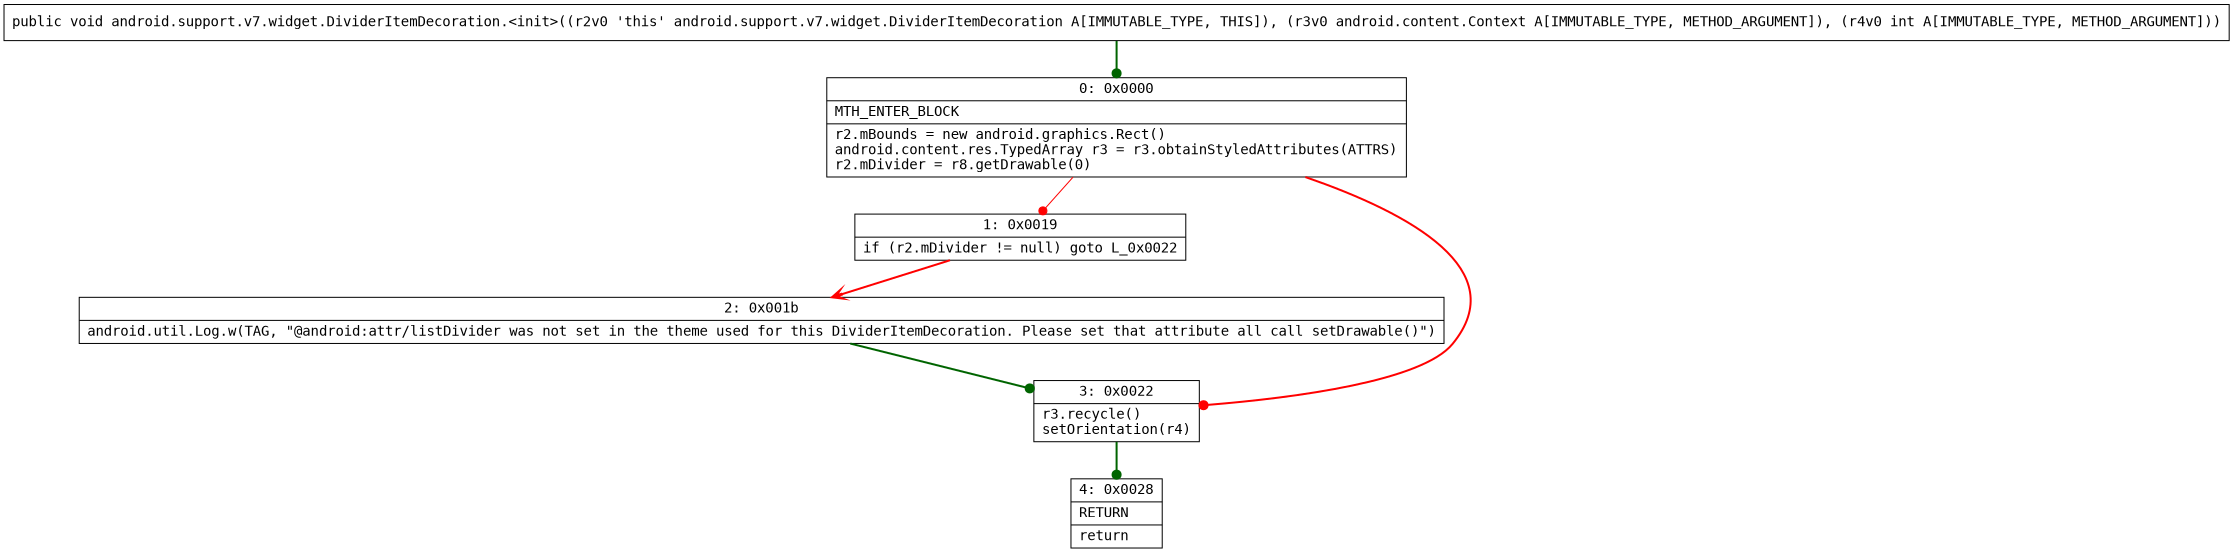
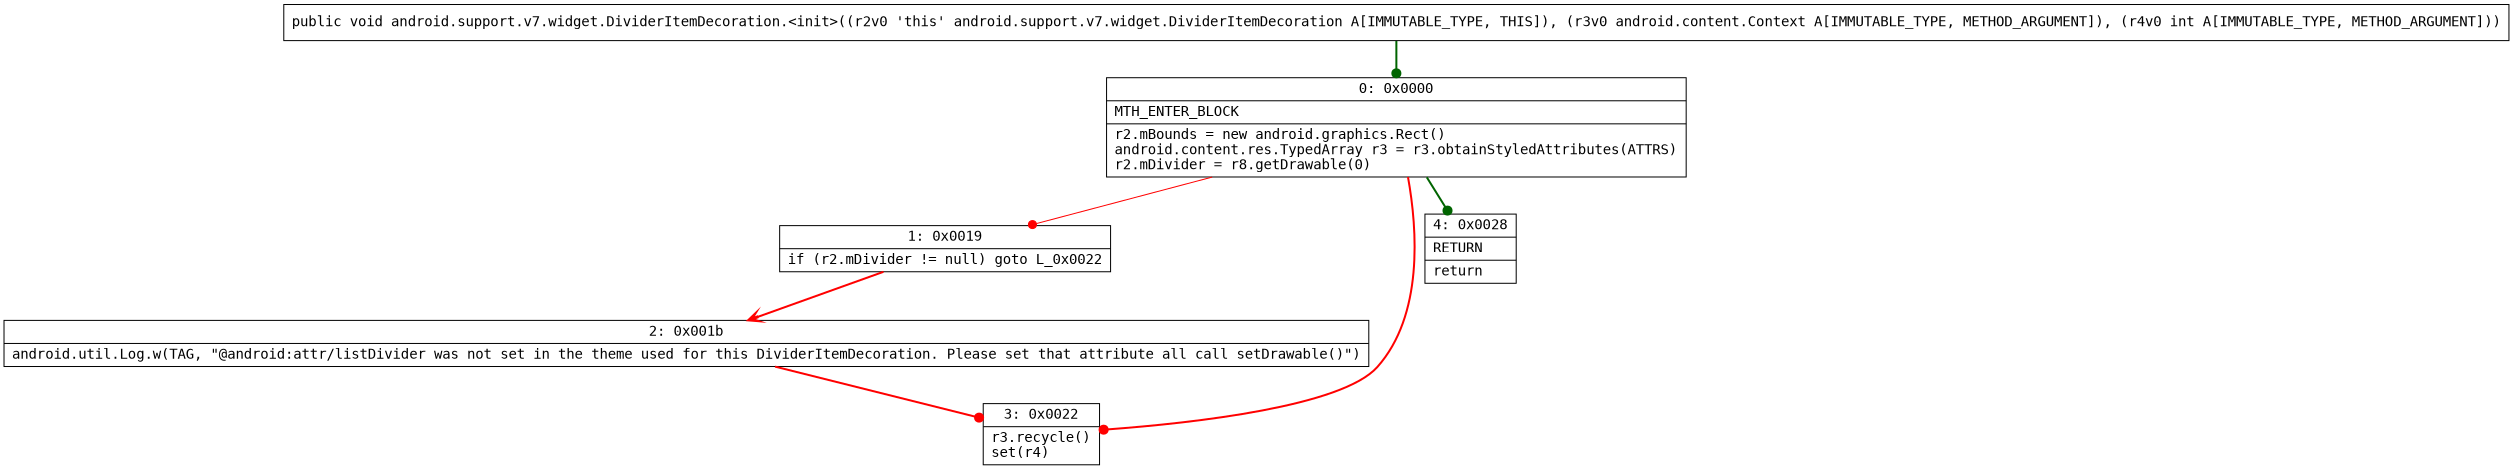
(938, 365) -> (875, 392)
(1117, 430) -> (1020, 453)
(1117, 456) -> (1436, 192)
